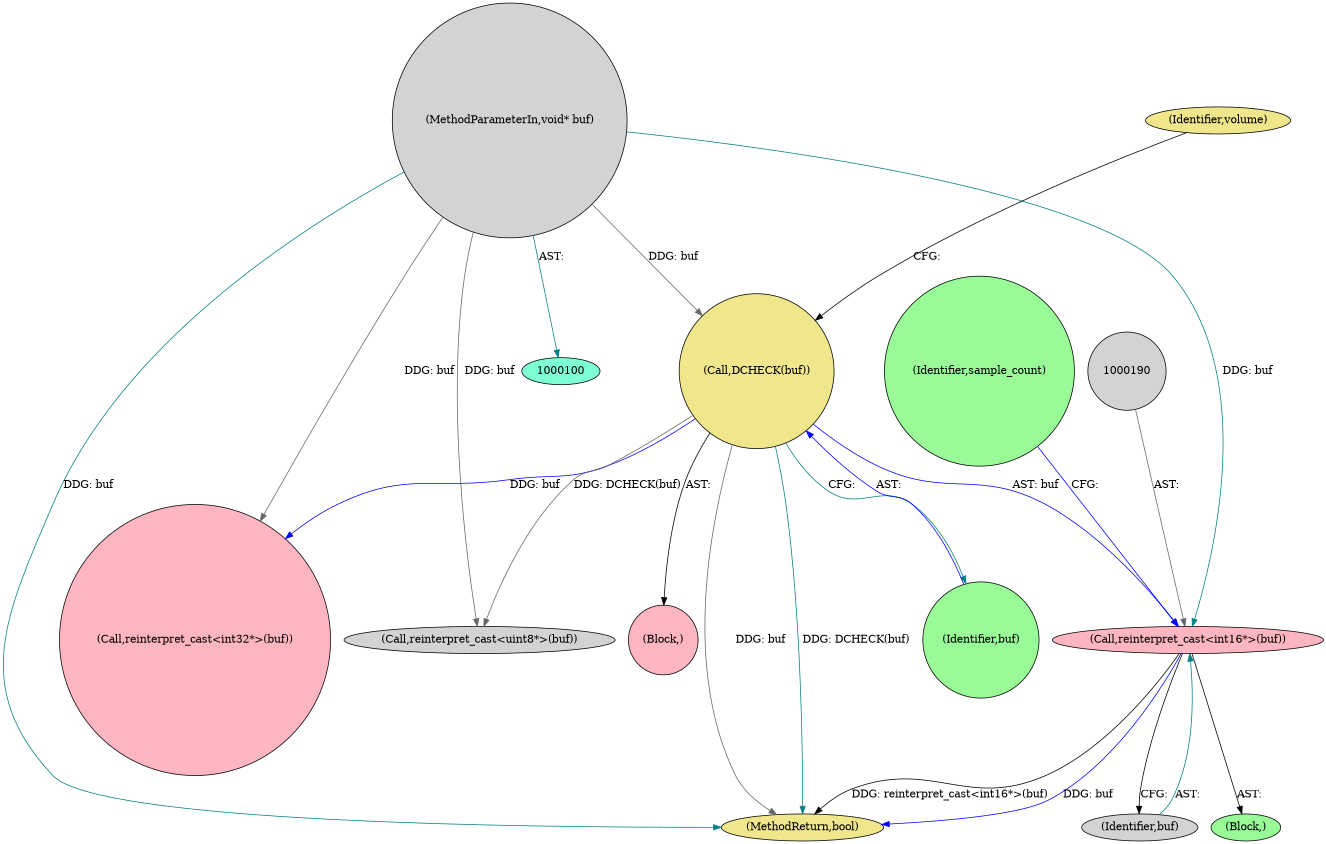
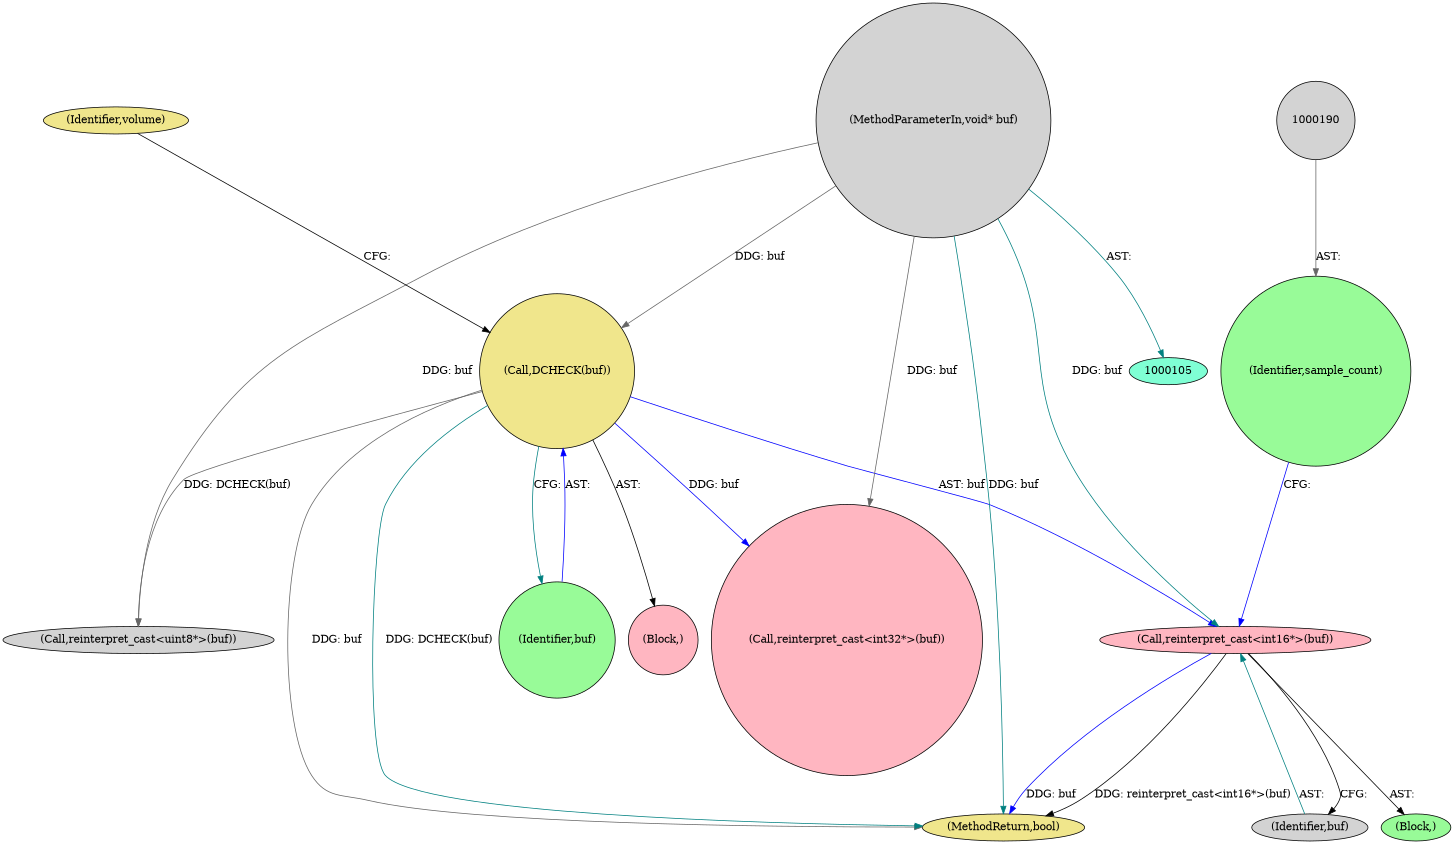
(561, 371) -> (1168, 371)
(1159, 514) -> (1316, 214)
